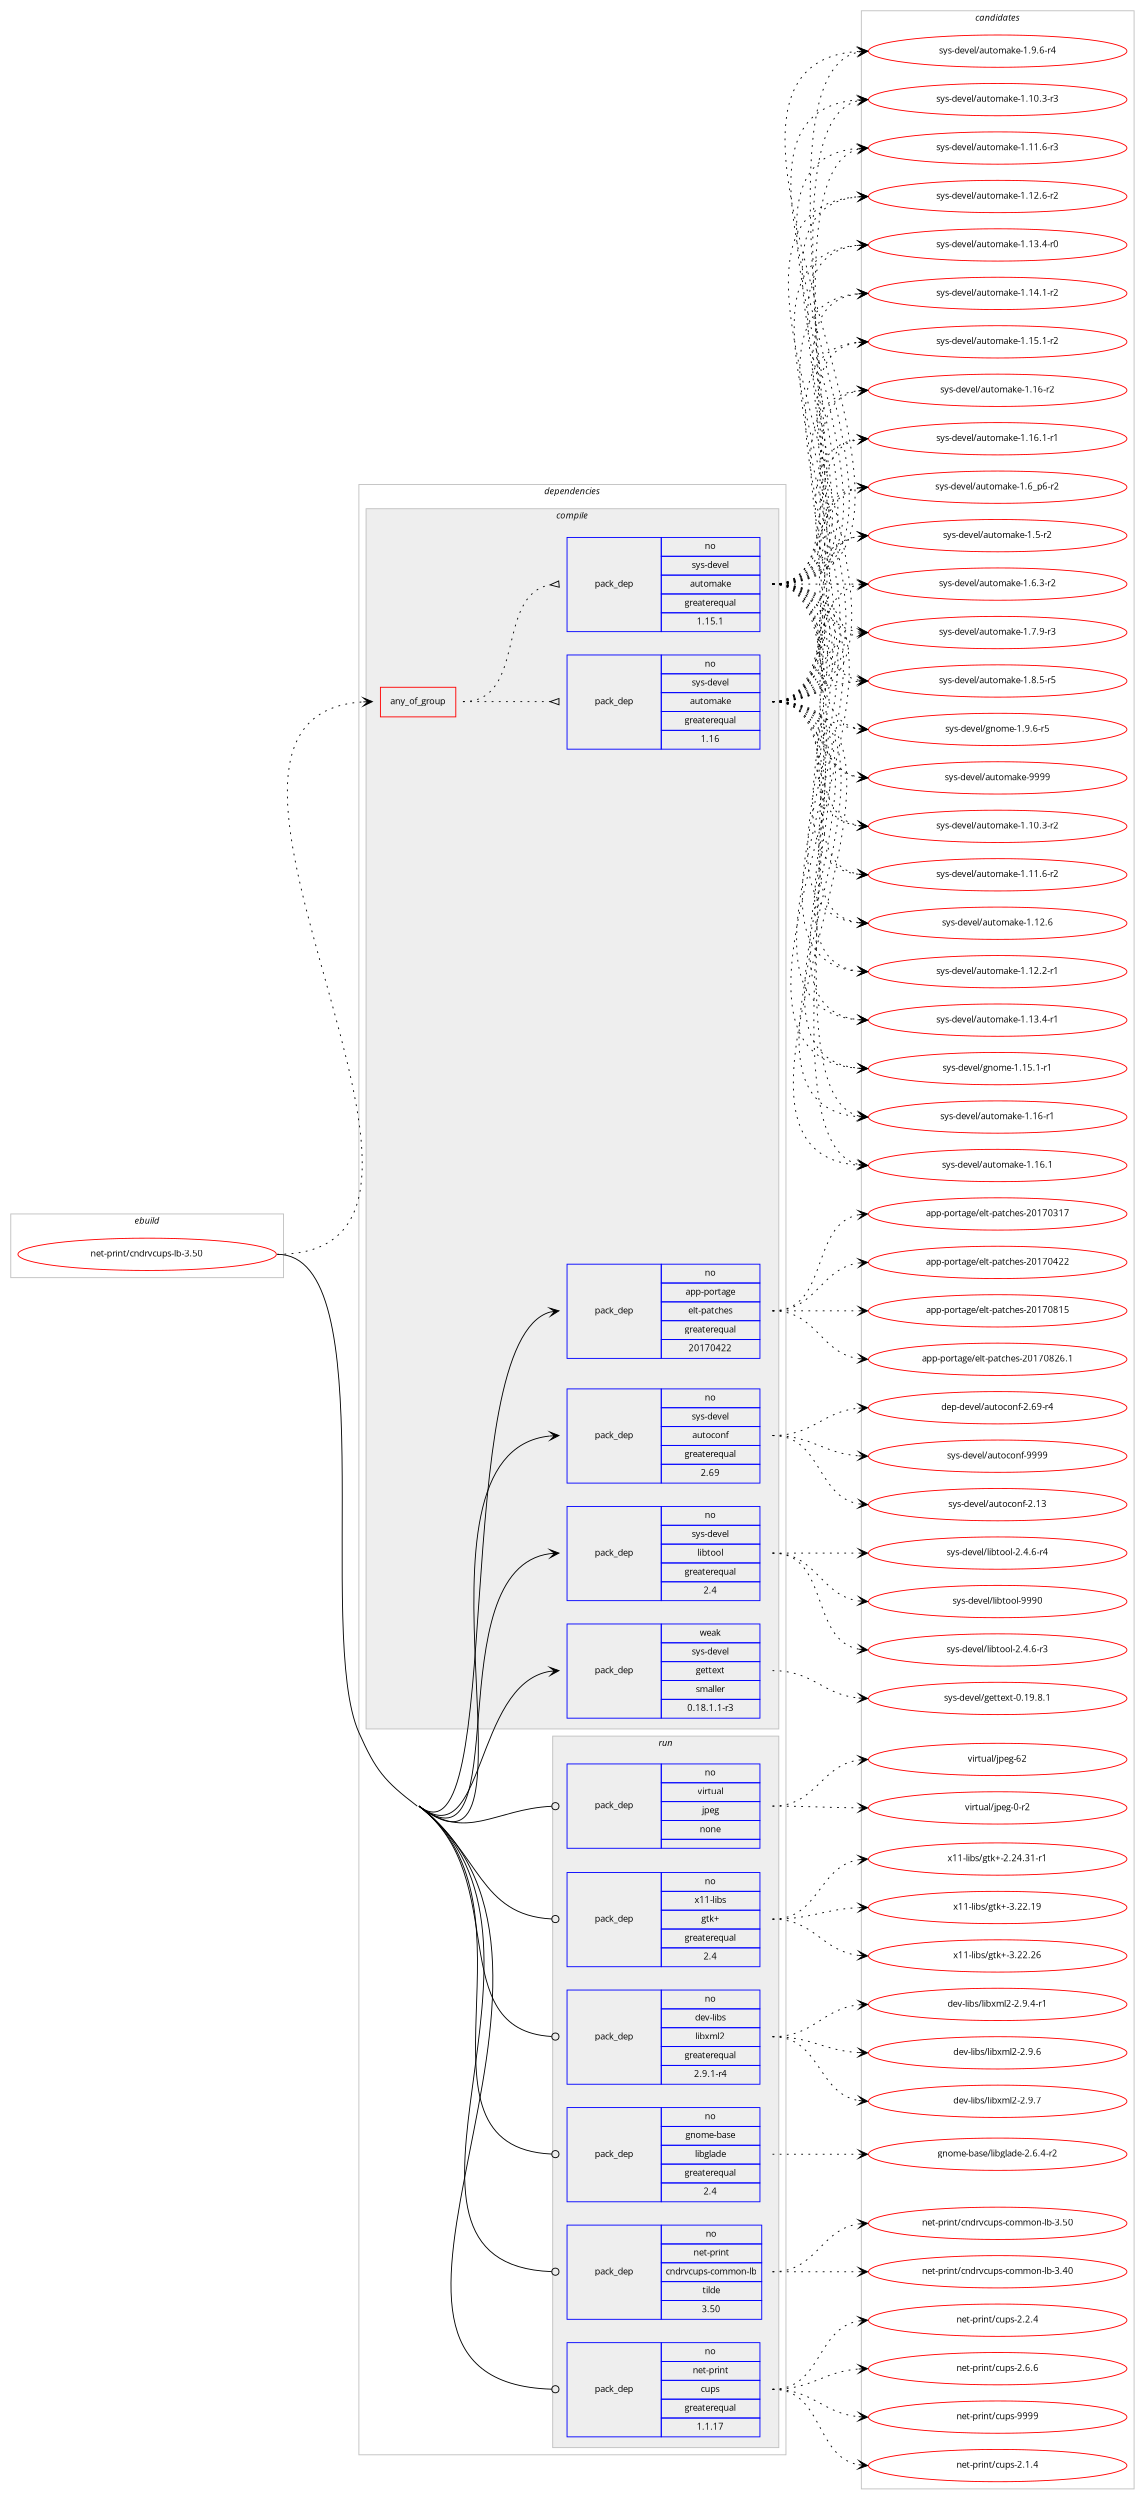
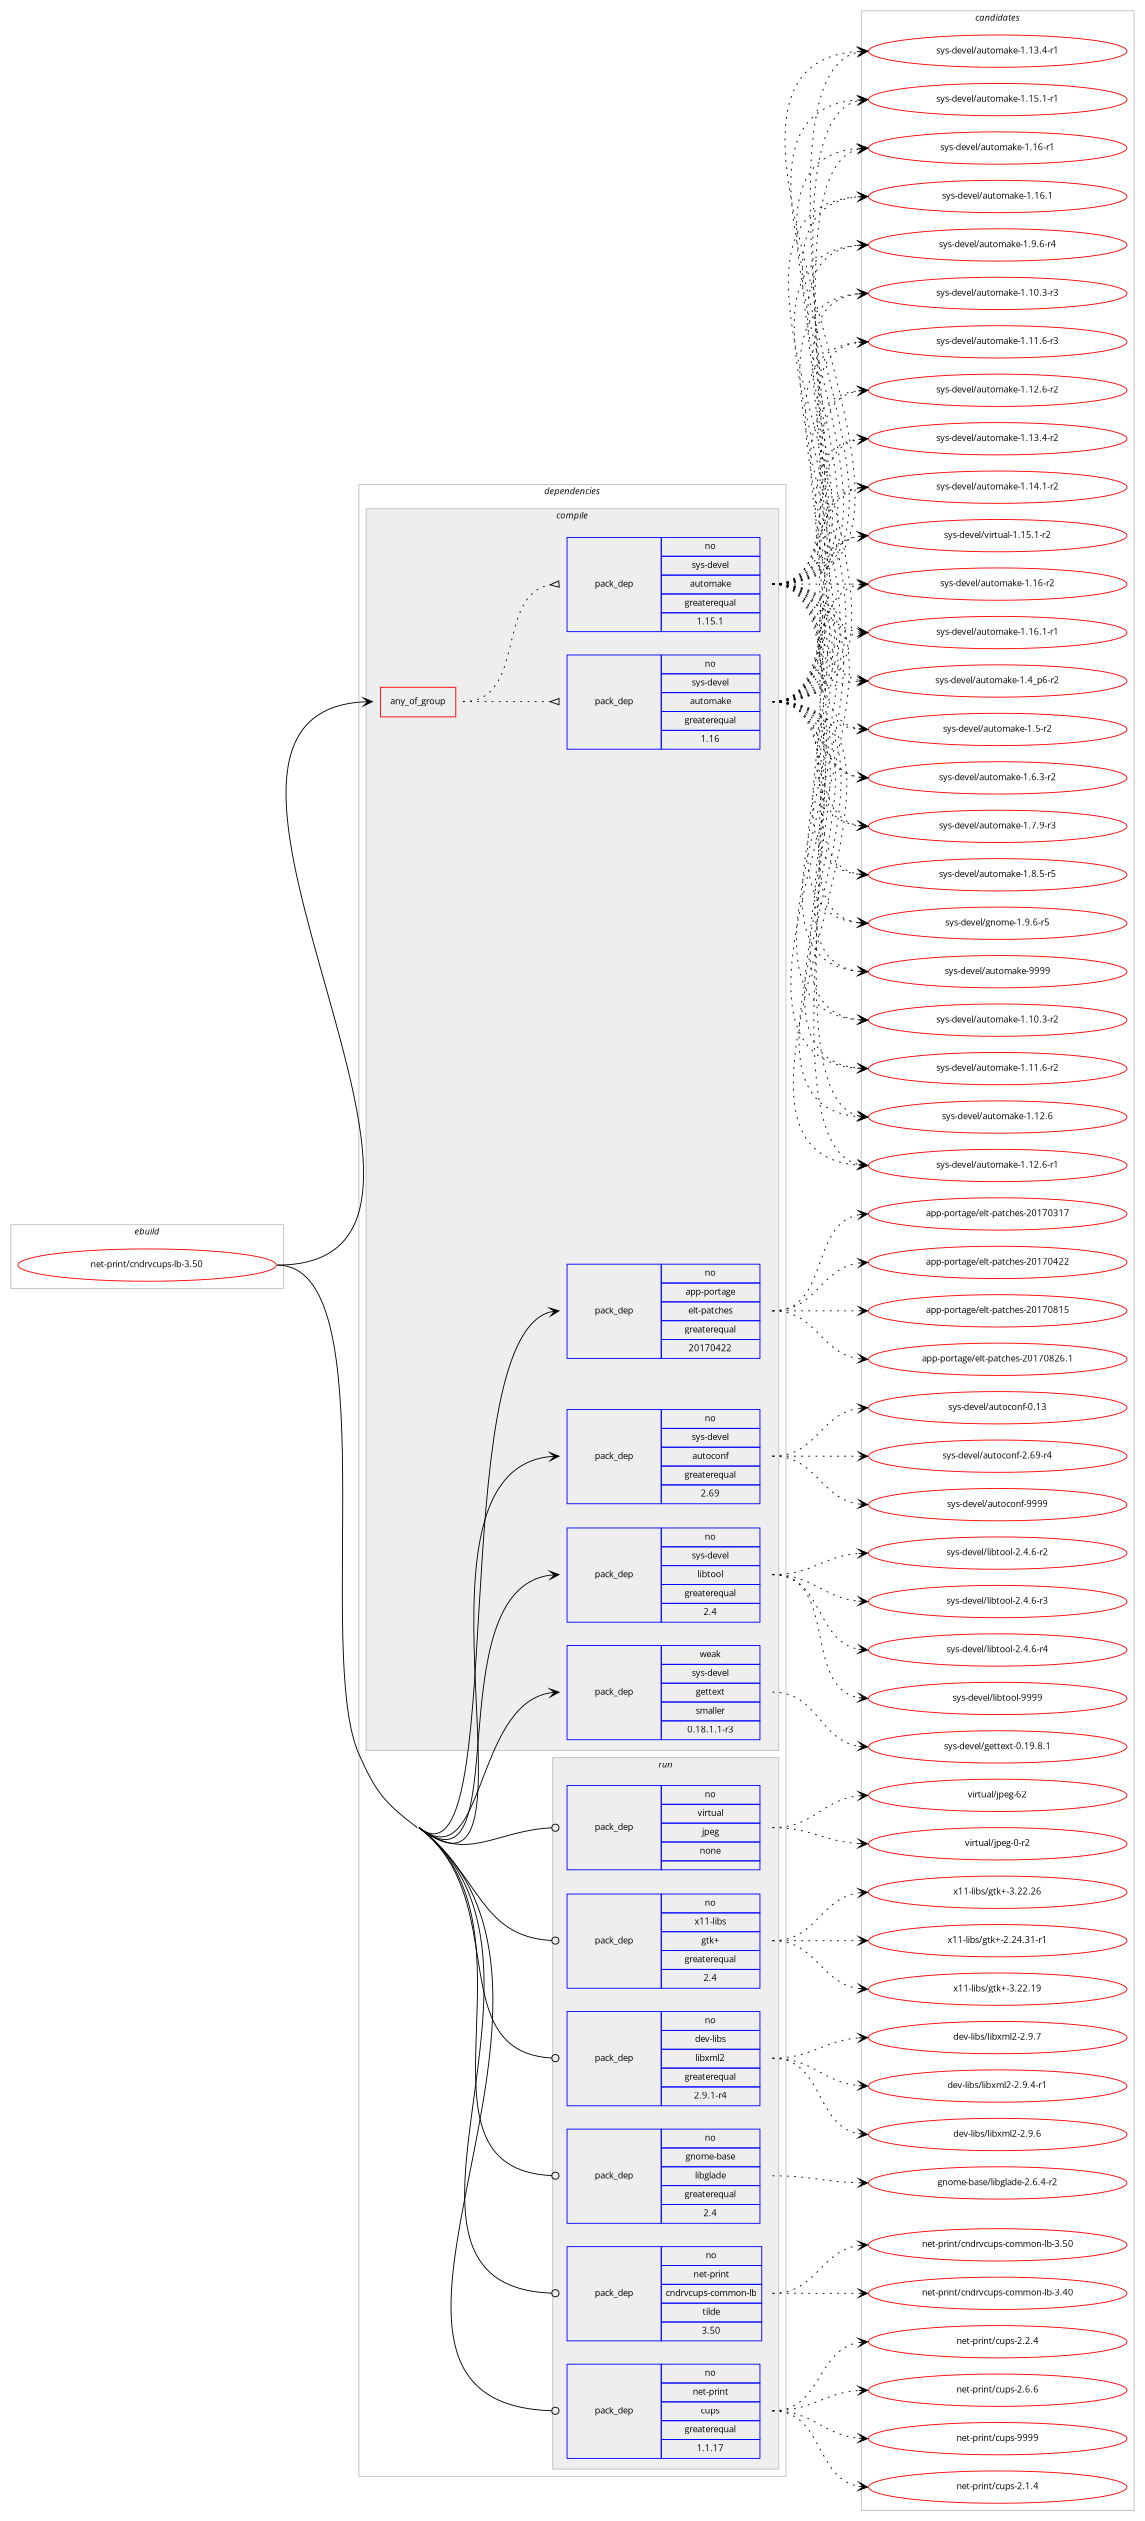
(998, 245) -> (998, 439)
(998, 342) -> (998, 536)
(998, 487) -> (998, 681)
(998, 972) -> (998, 1165)
(326, 982) -> (326, 988)
(998, 1069) -> (998, 100)
(998, 1408) -> (998, 1456)
(998, 1505) -> (998, 1408)
none -> (998, 1553)
(998, 1602) -> (998, 1698)
